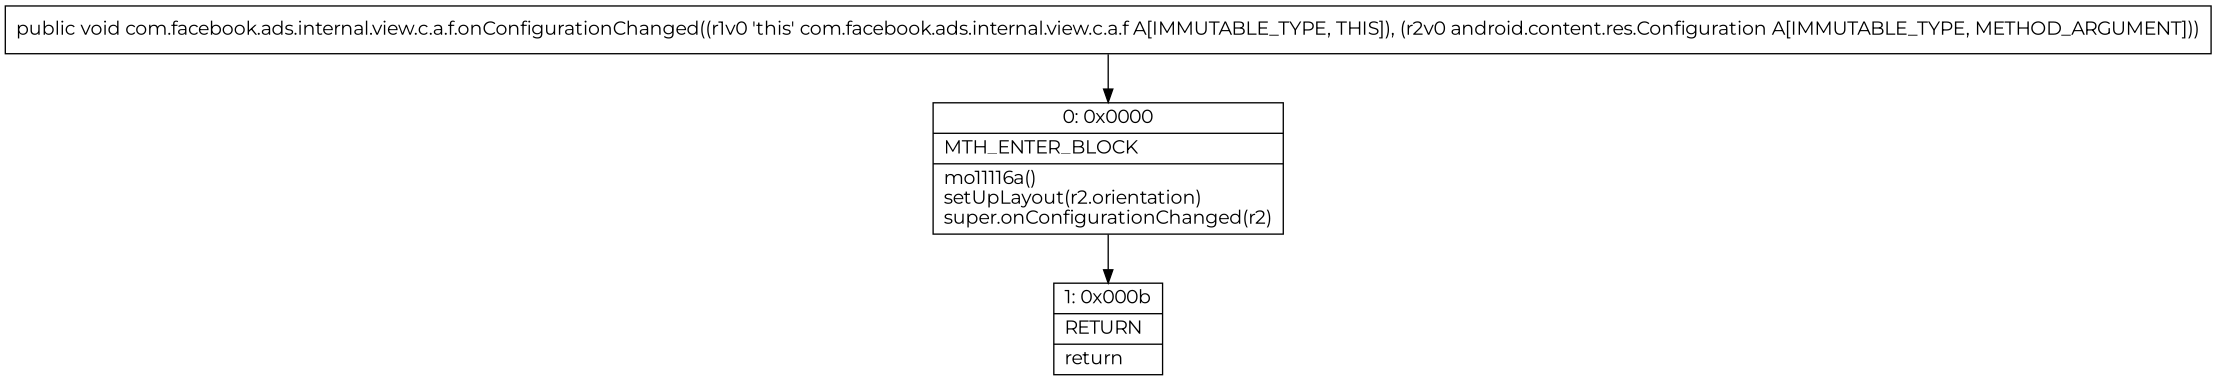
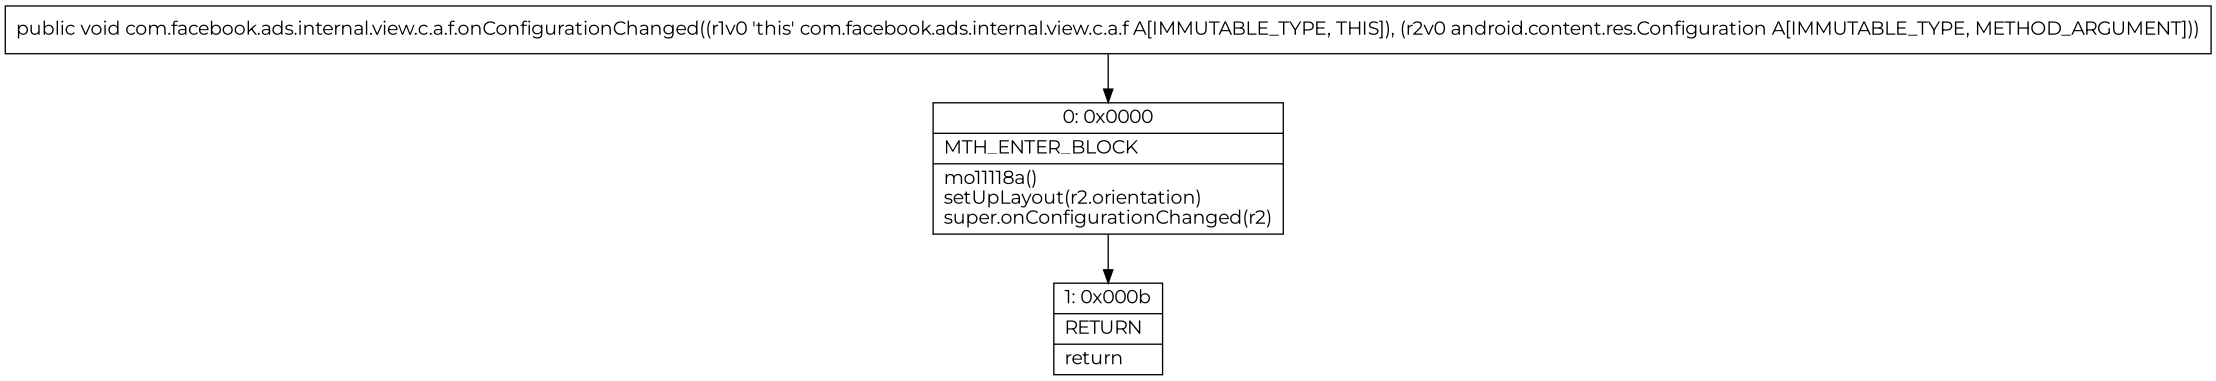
(990, 178) -> (991, 178)
